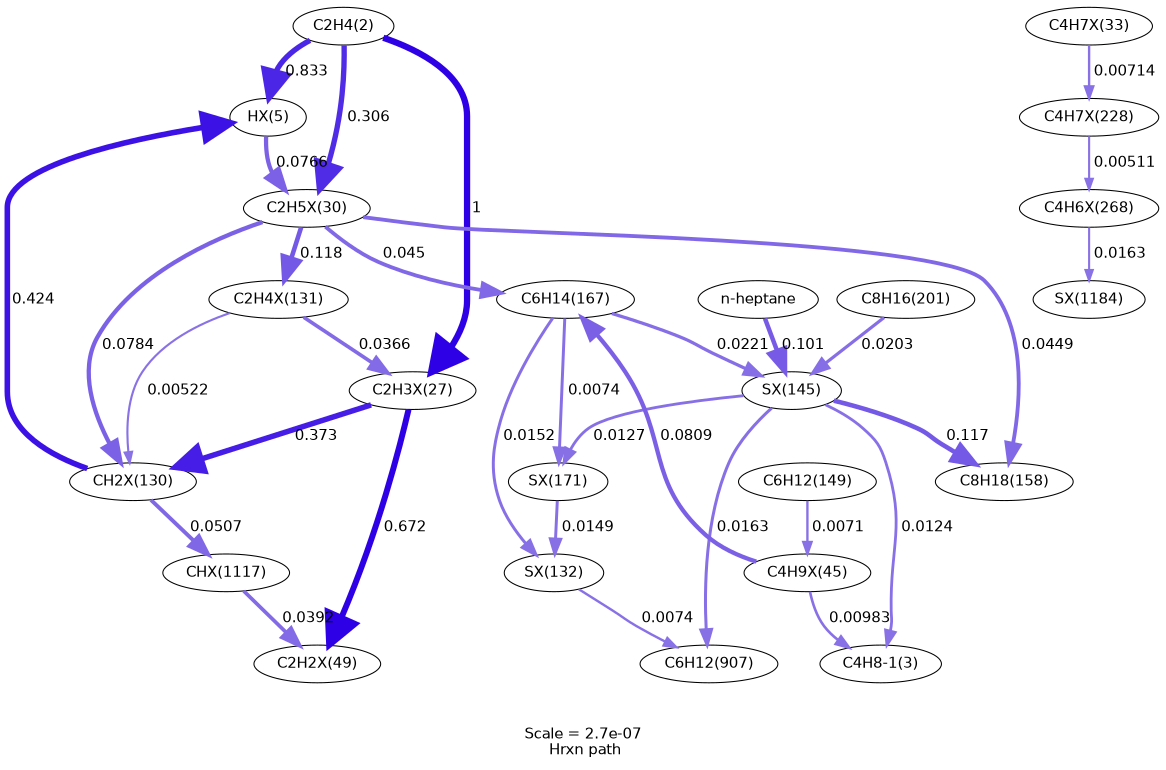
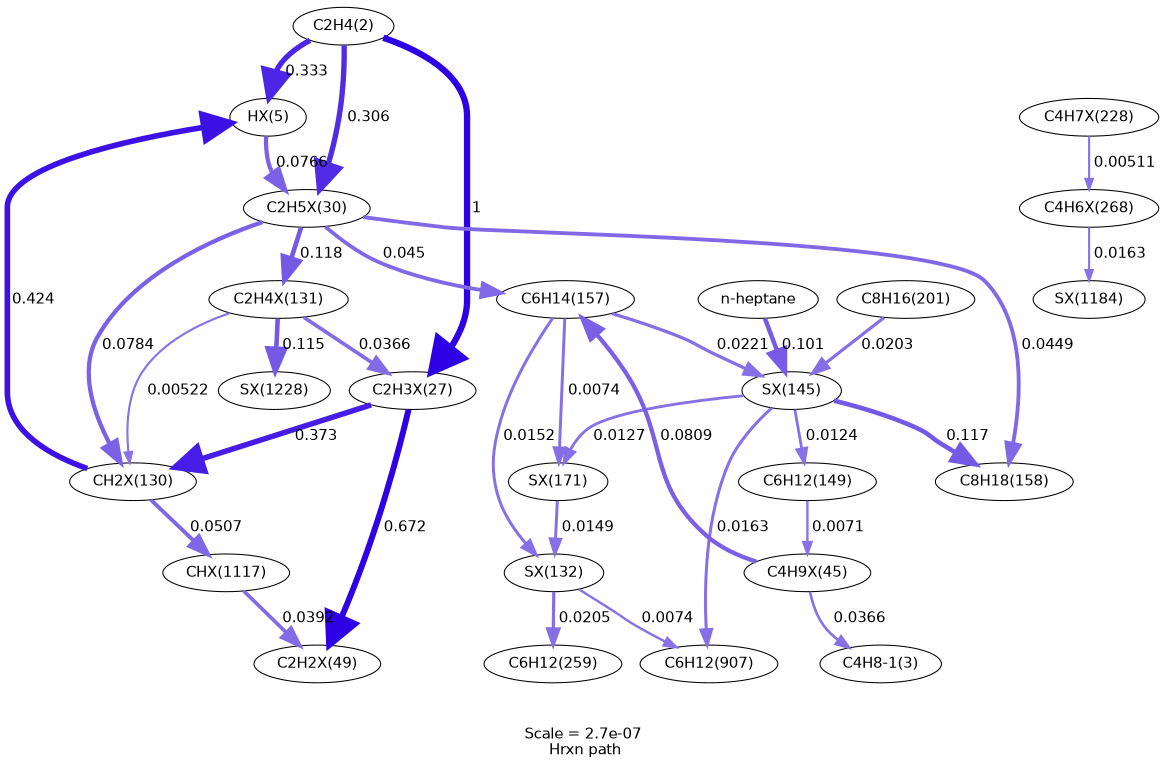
(1089, 26) -> none
(305, 72) -> (305, 72)
(566, 300) -> (566, 300)
none -> (274, 391)
(895, 503) -> (798, 429)
(858, 618) -> (858, 618)
none -> (553, 664)
